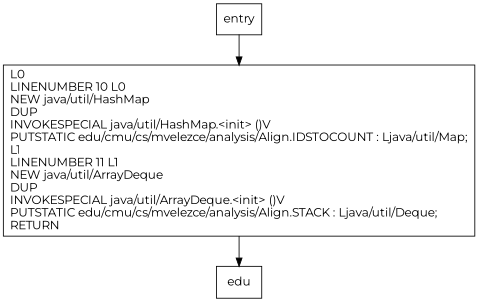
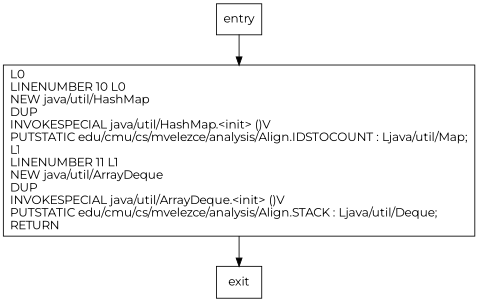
(239, 282) -> (239, 282)
